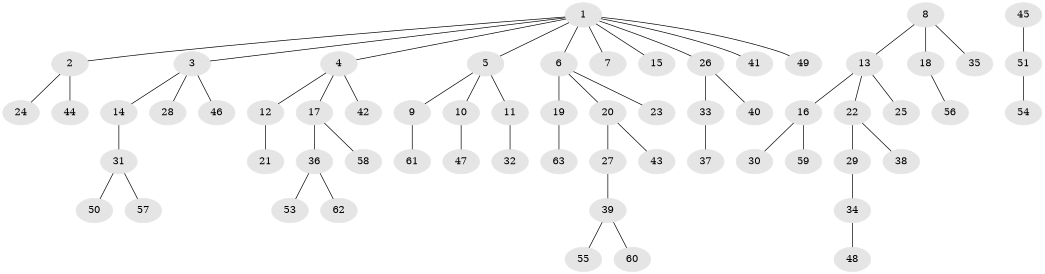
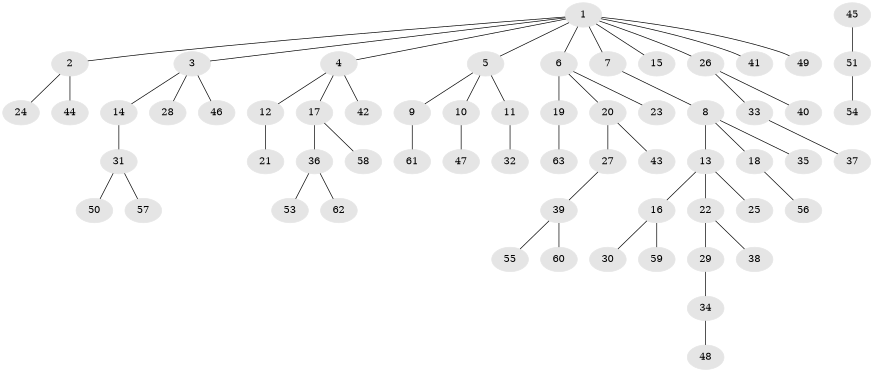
none -> (657, 88)
